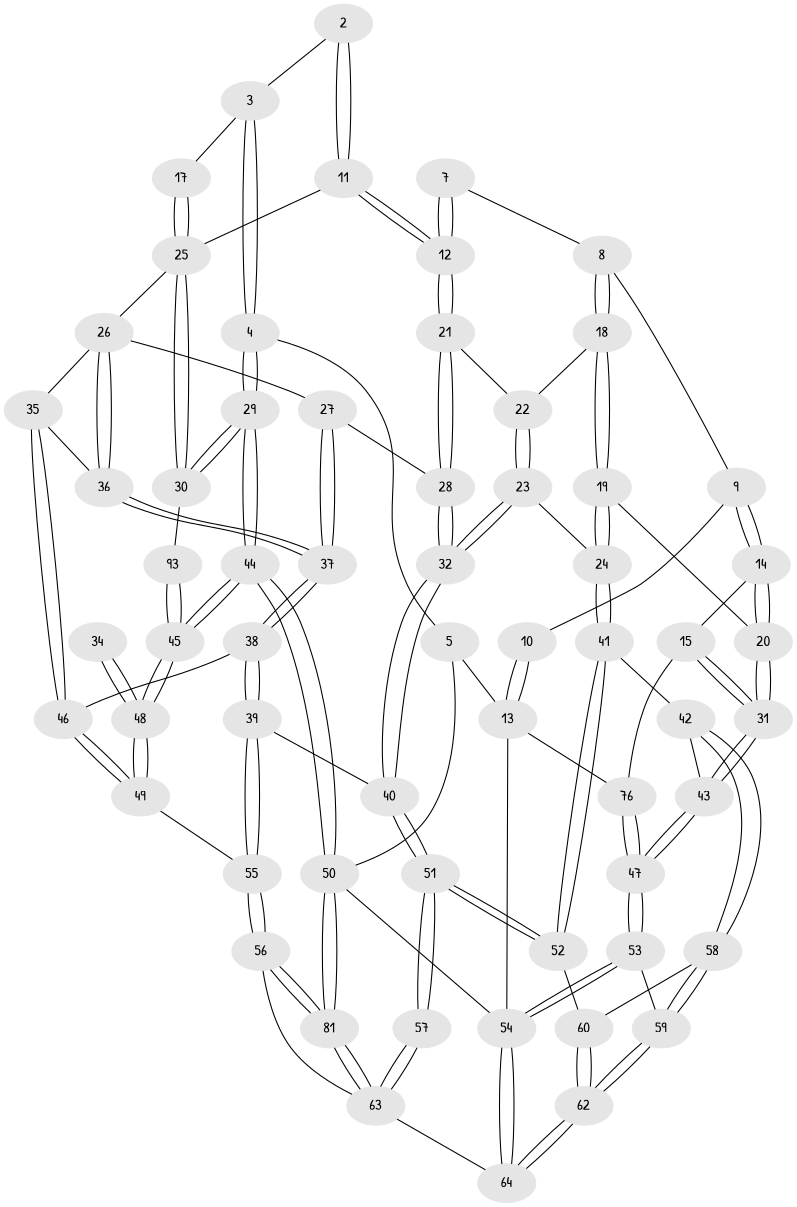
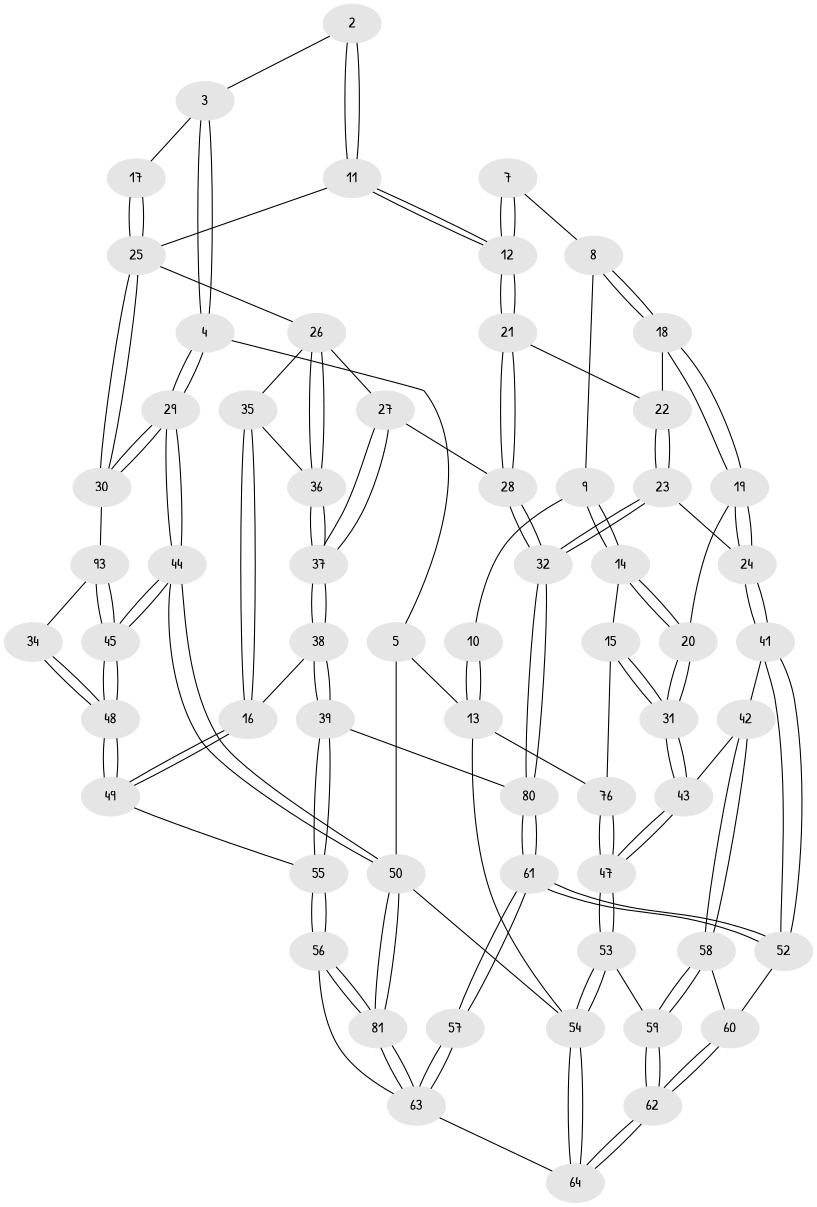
none -> (67, 603)
(63, 719) -> (248, 719)
(390, 797) -> (529, 797)
(431, 874) -> (529, 874)
